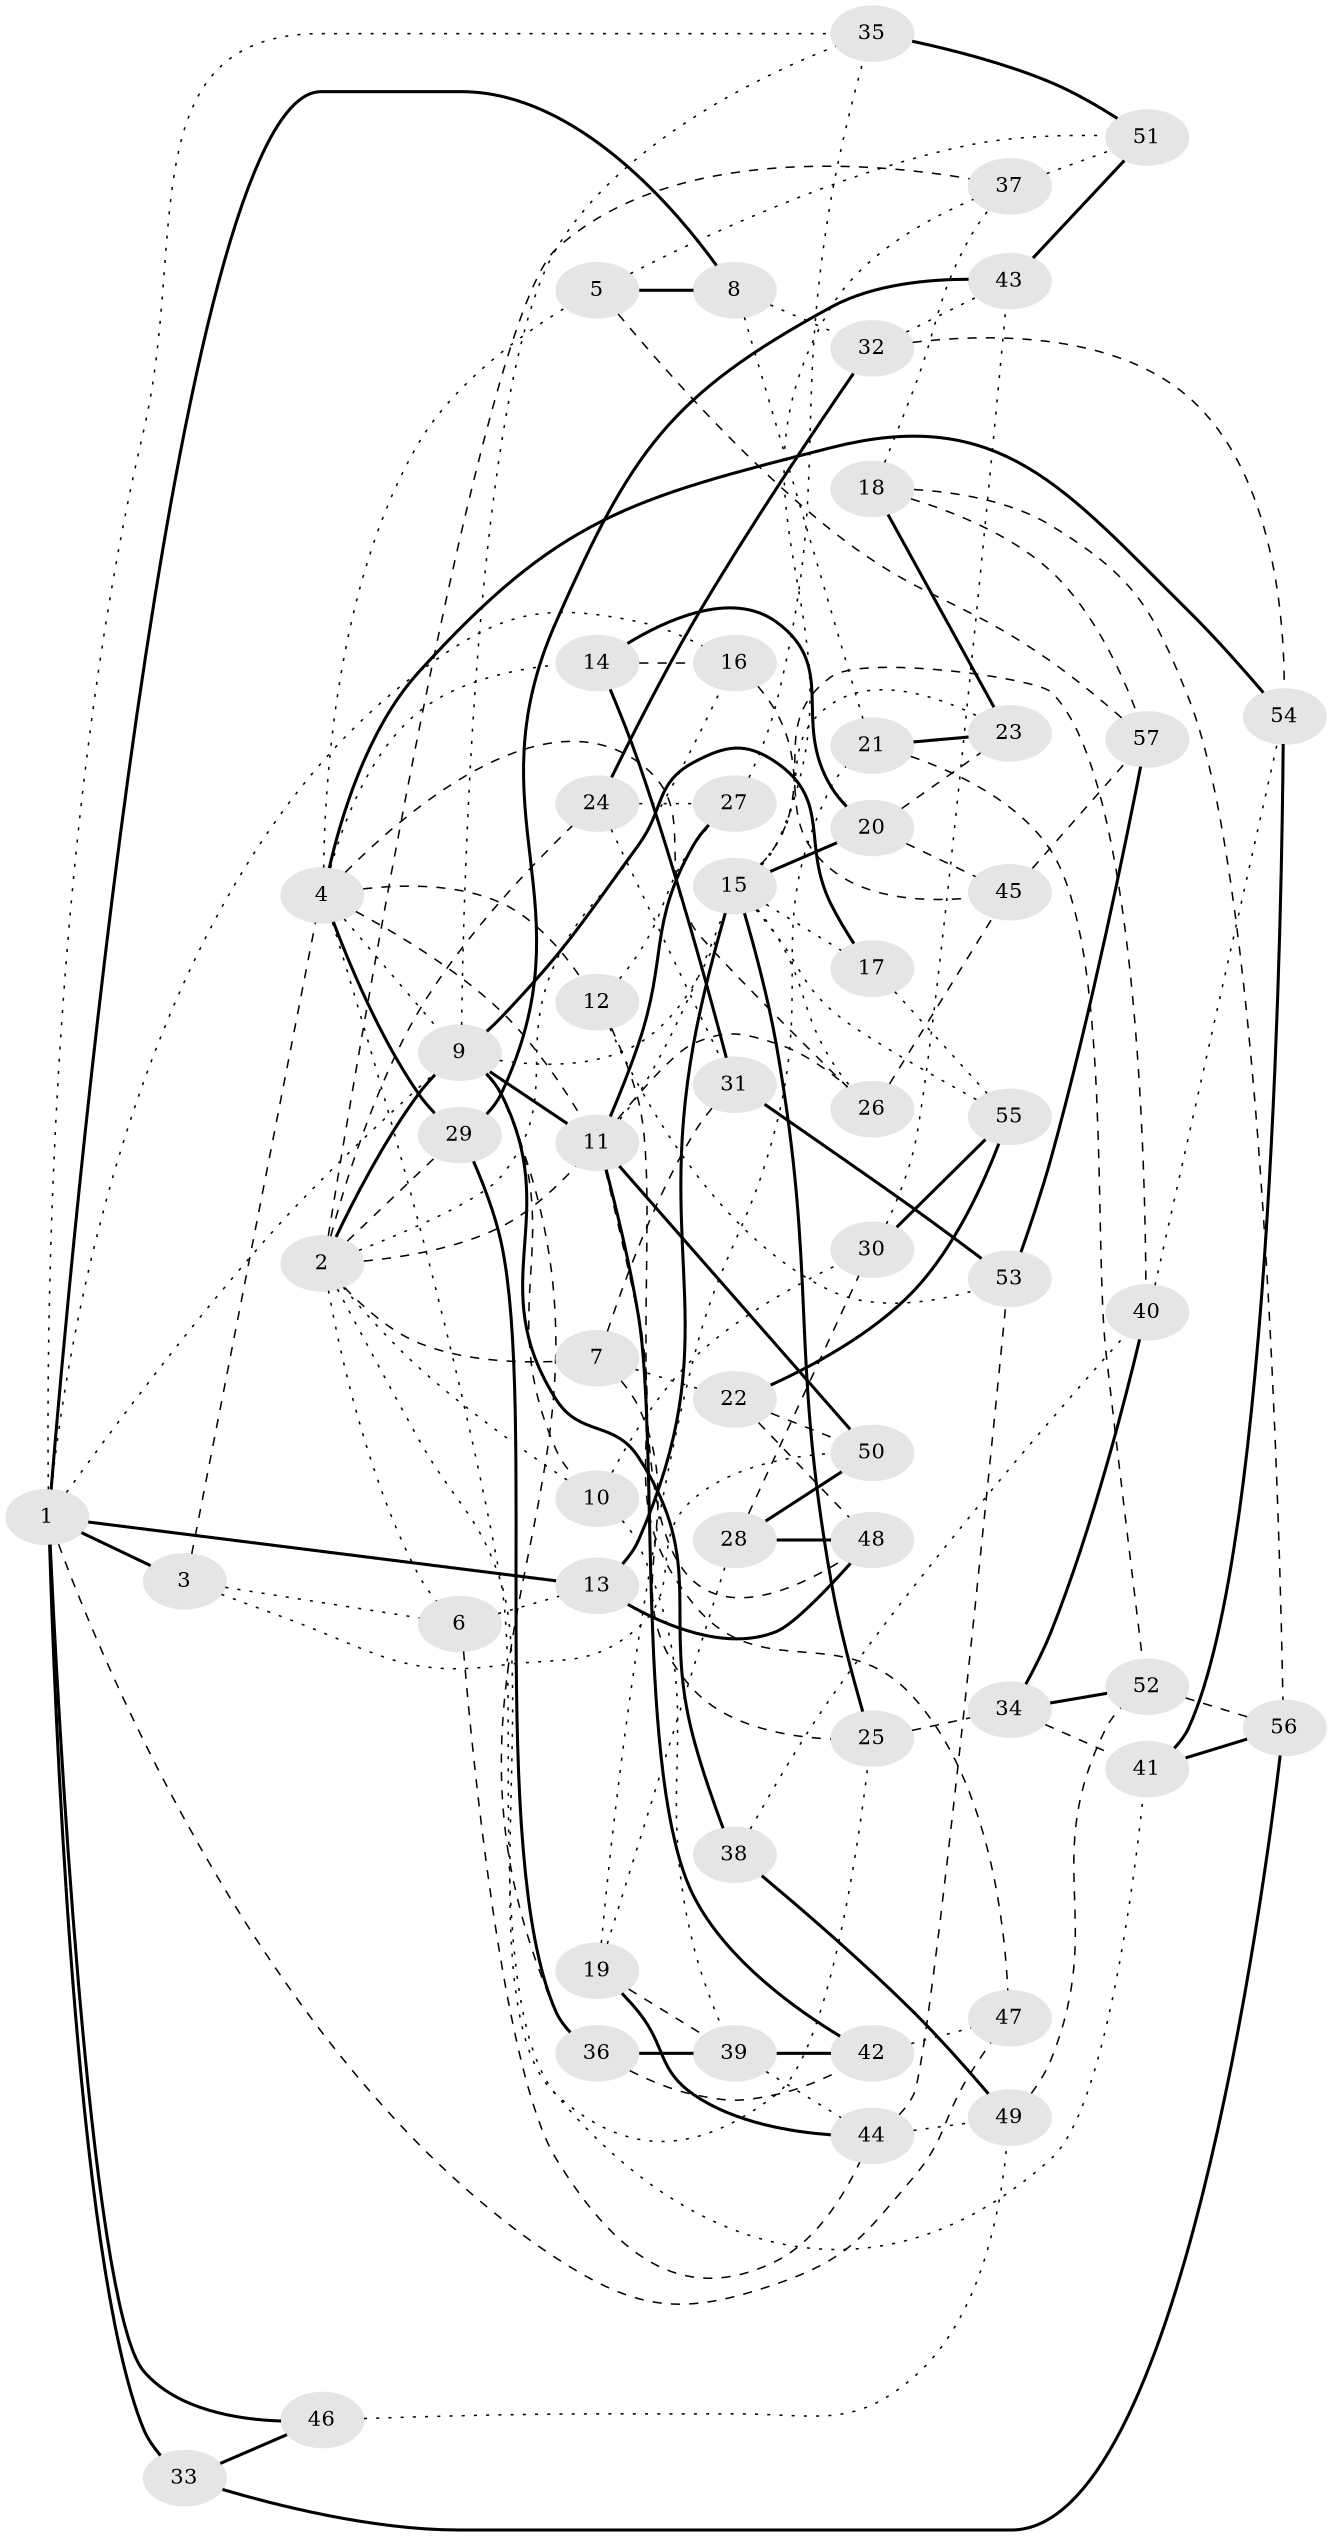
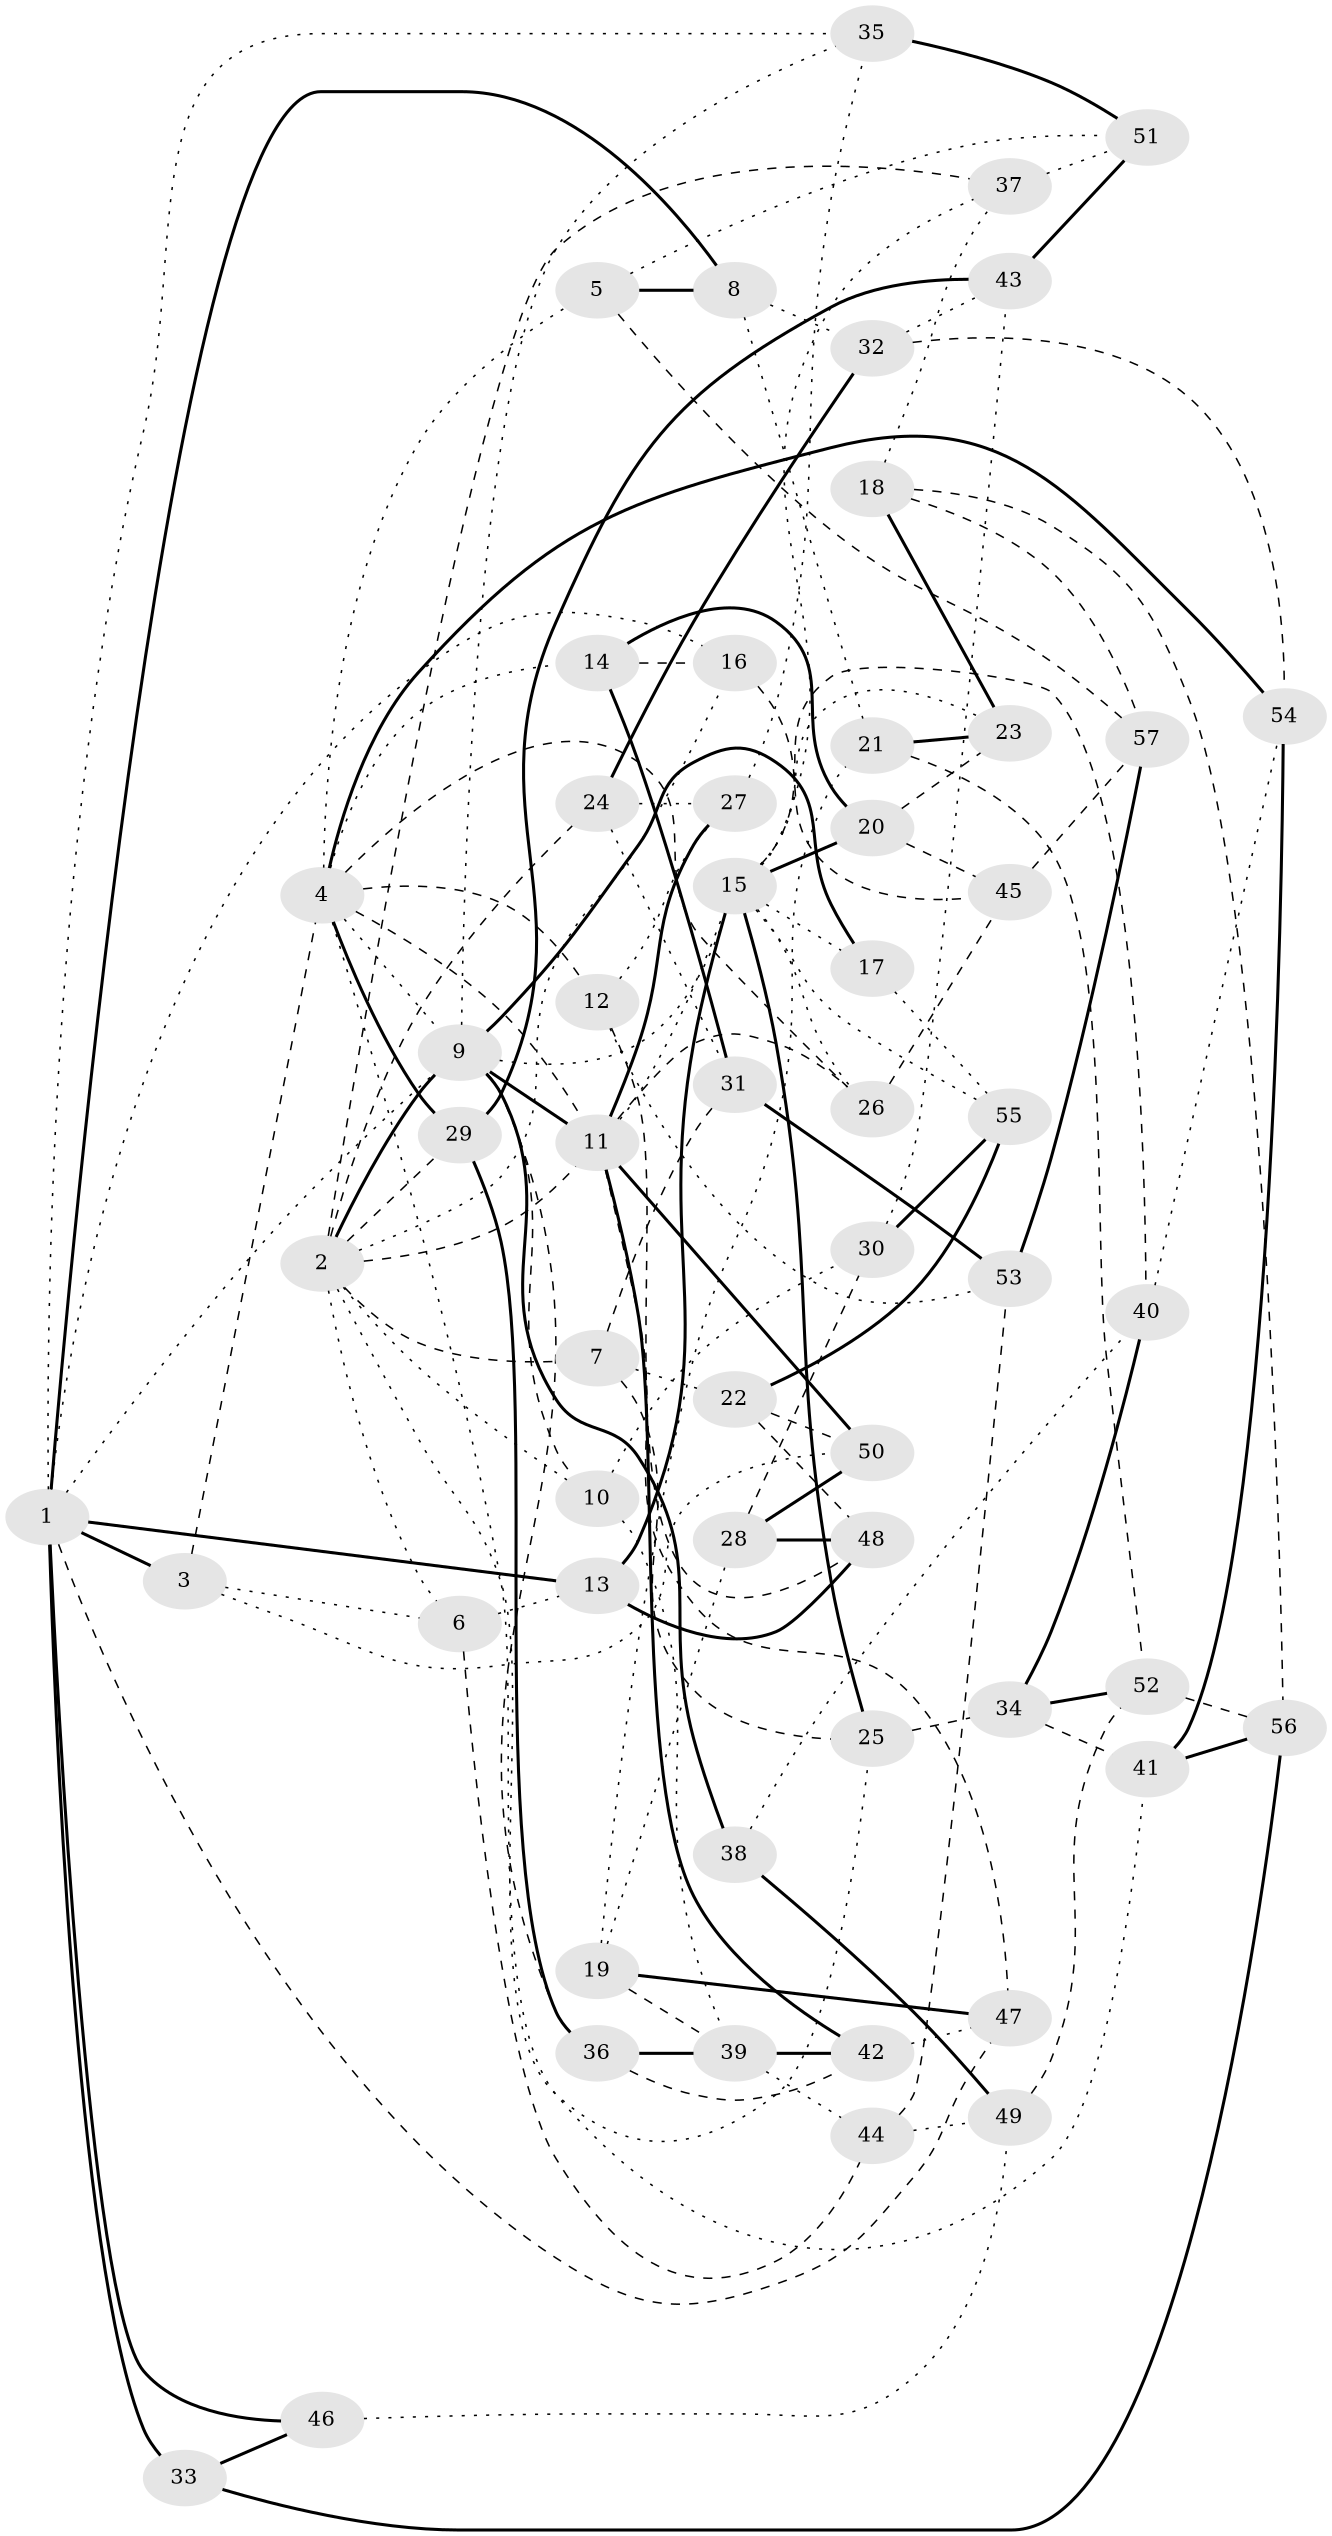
(720, 2109) -> (803, 1994)
